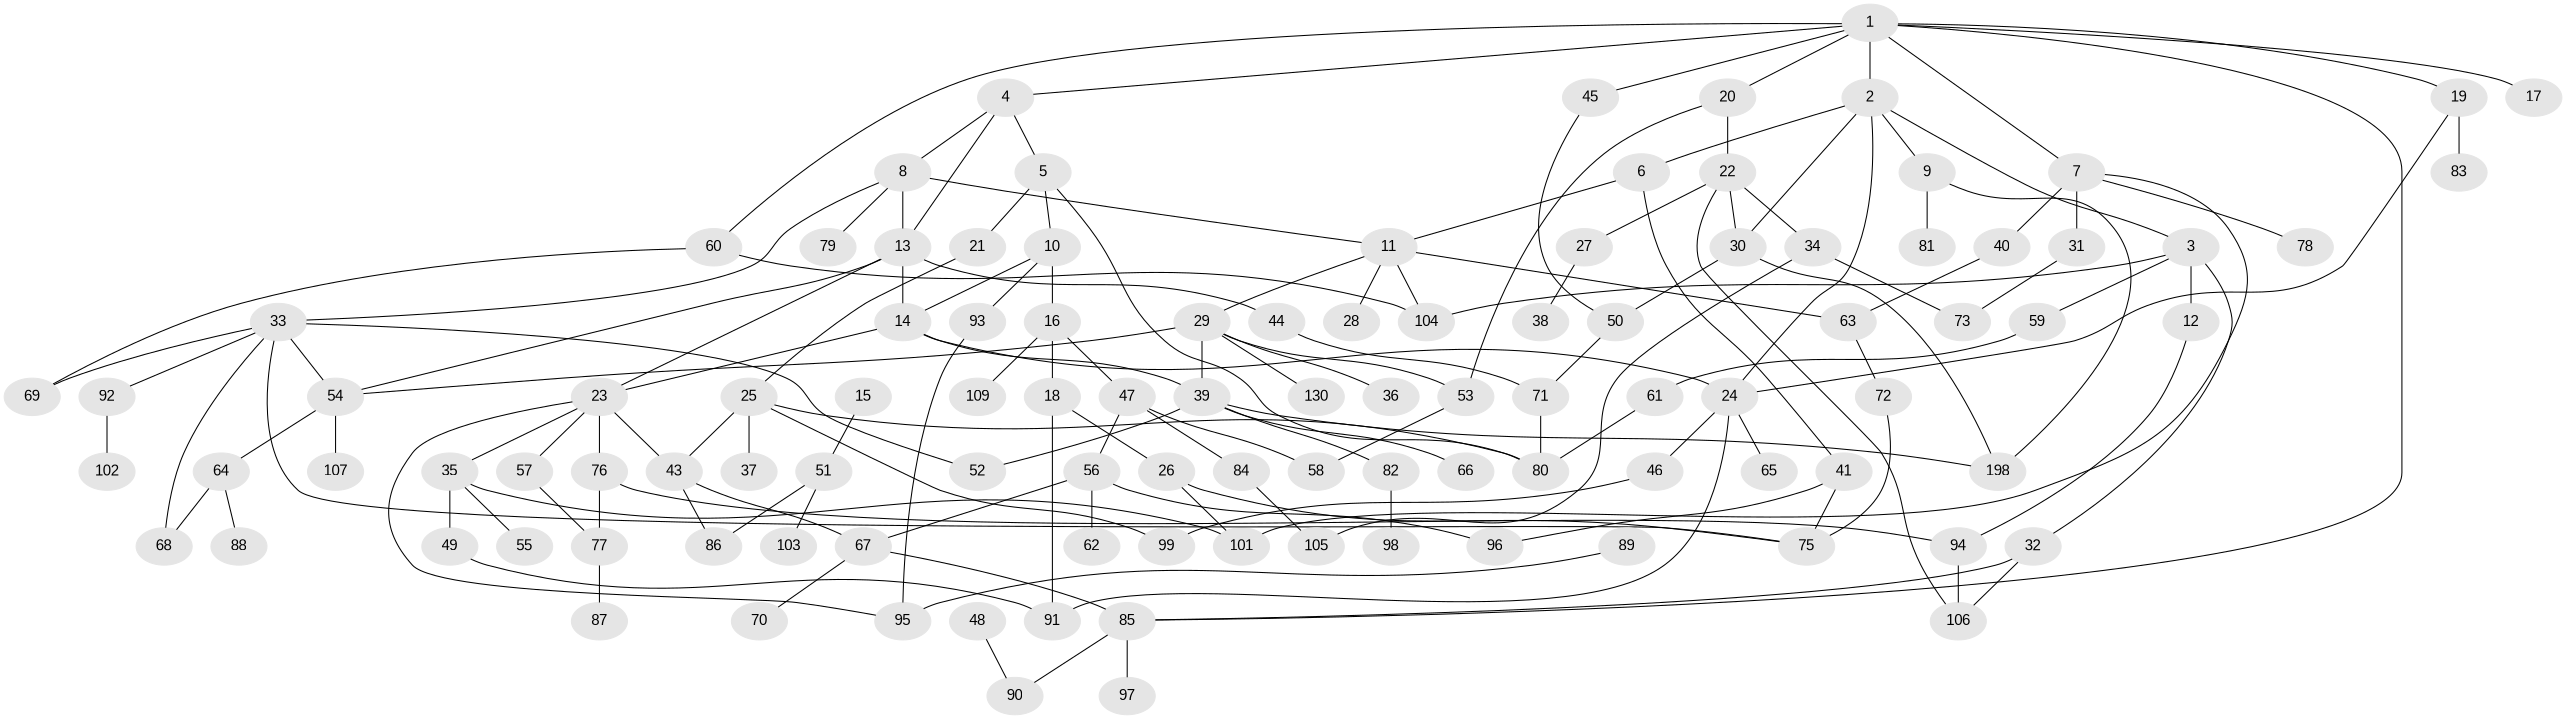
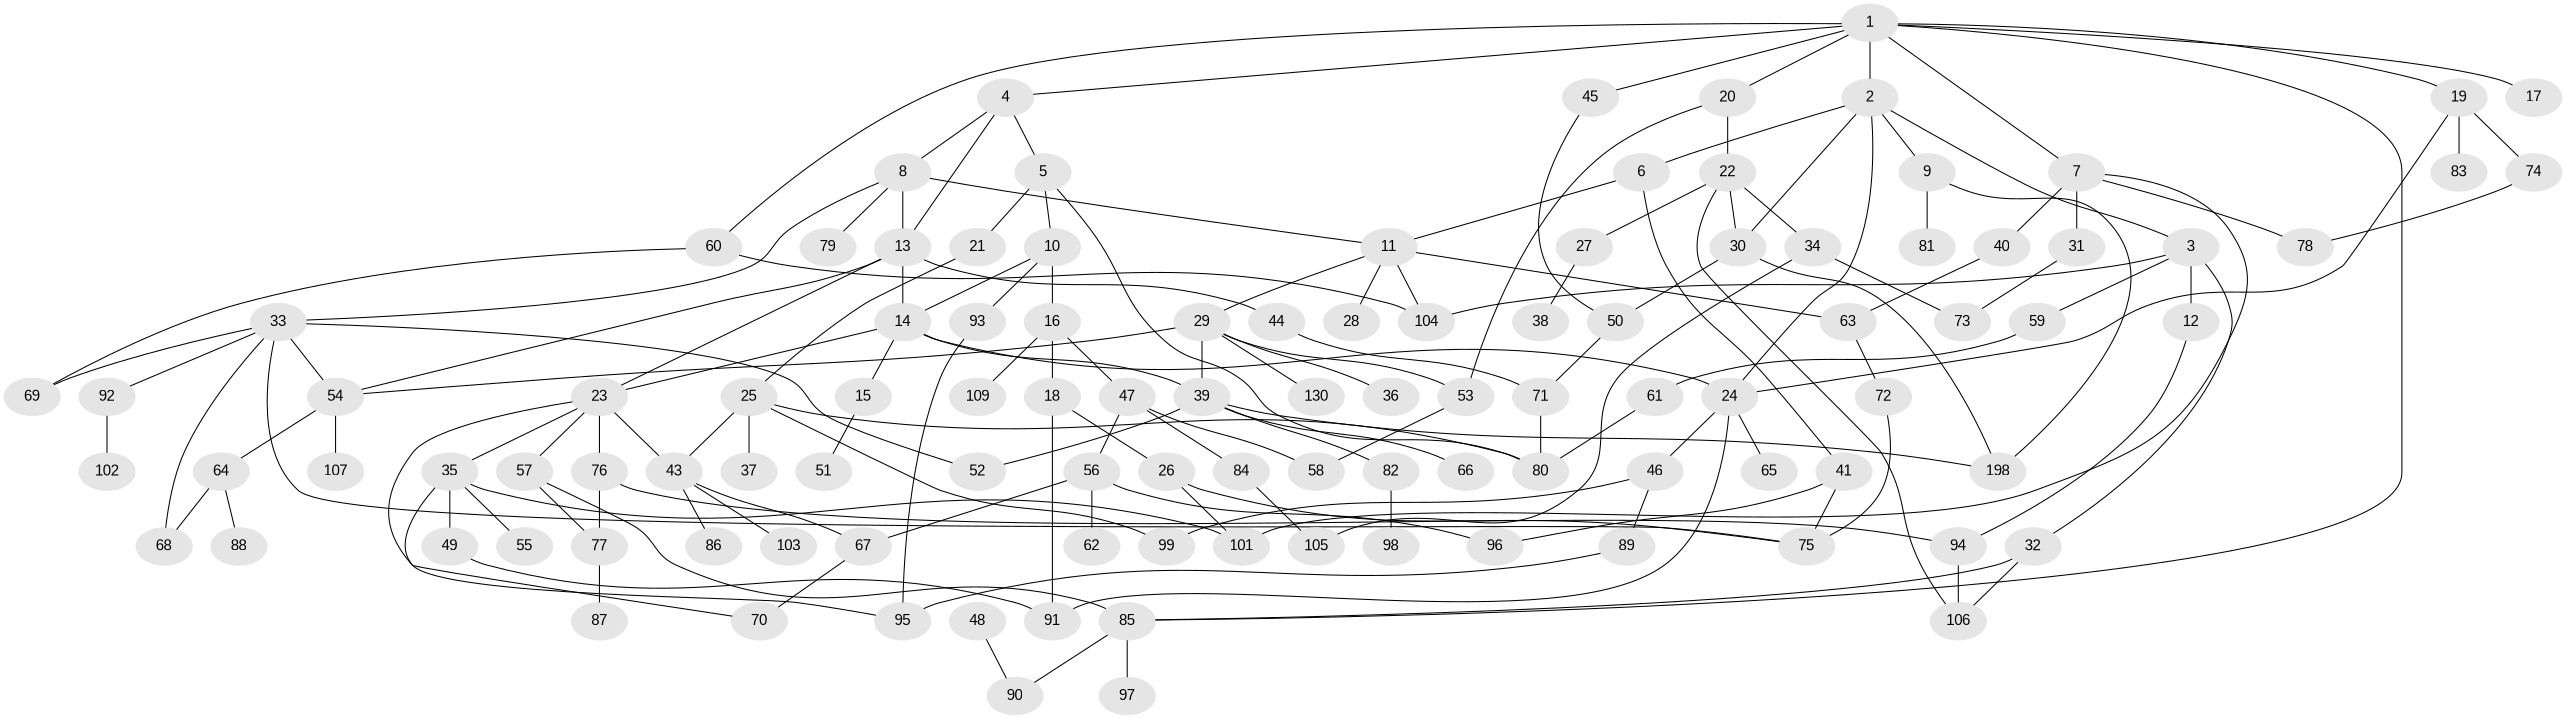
none -> (2534, 172)
none -> (887, 353)
(776, 504) -> none
(808, 506) -> (731, 509)
none -> (1641, 509)
(999, 576) -> (812, 597)
none -> (478, 577)
